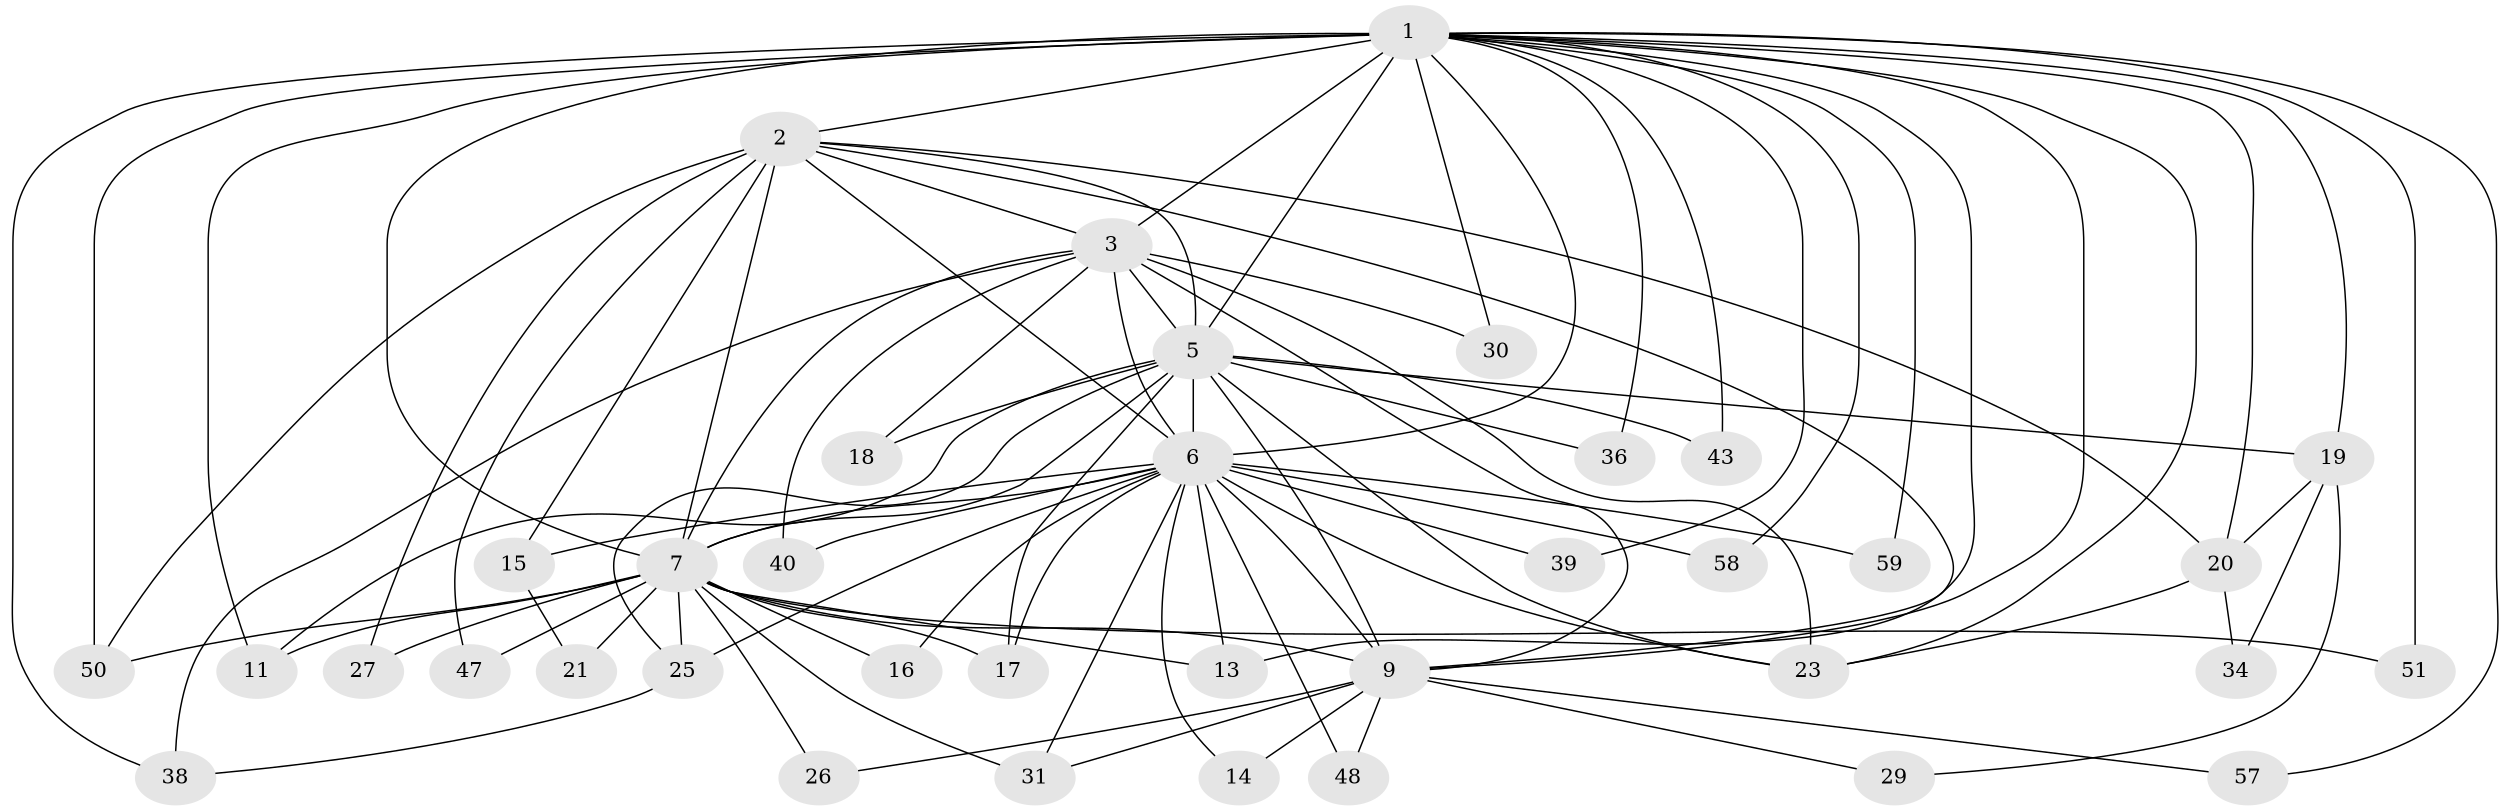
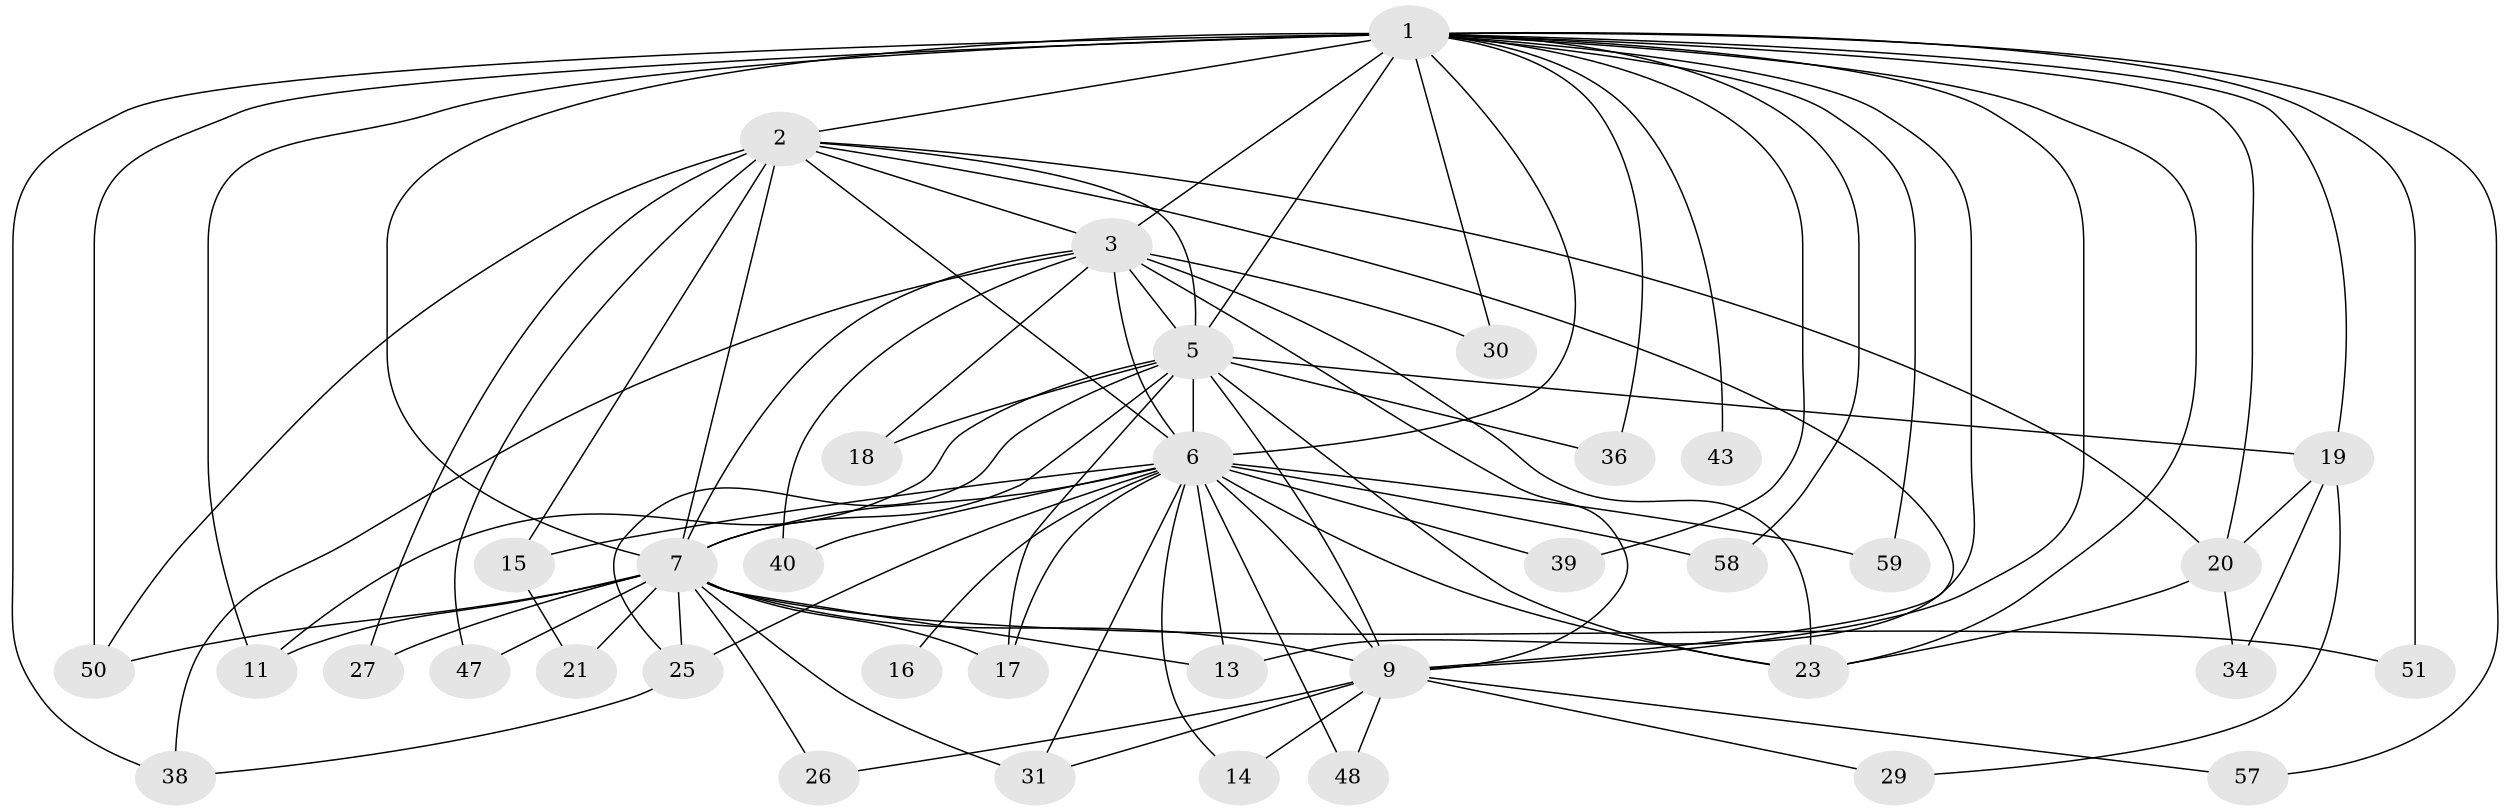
(1545, 400) -> none
(801, 624) -> none
